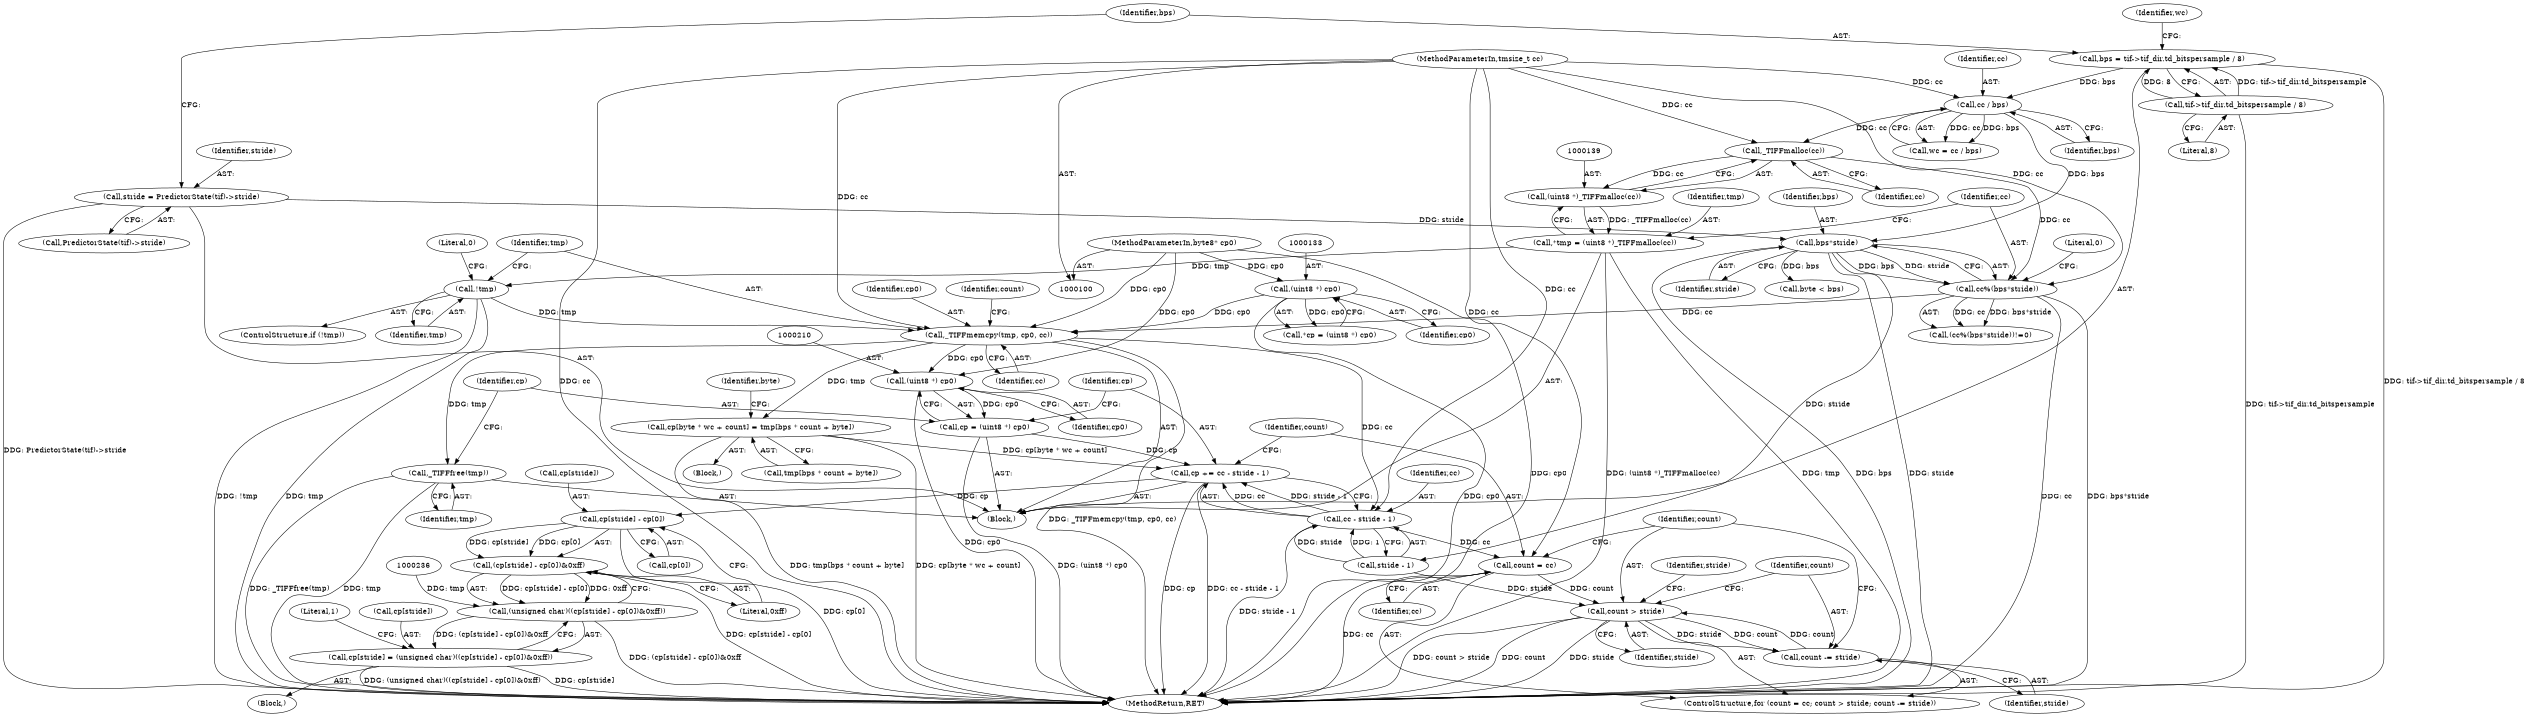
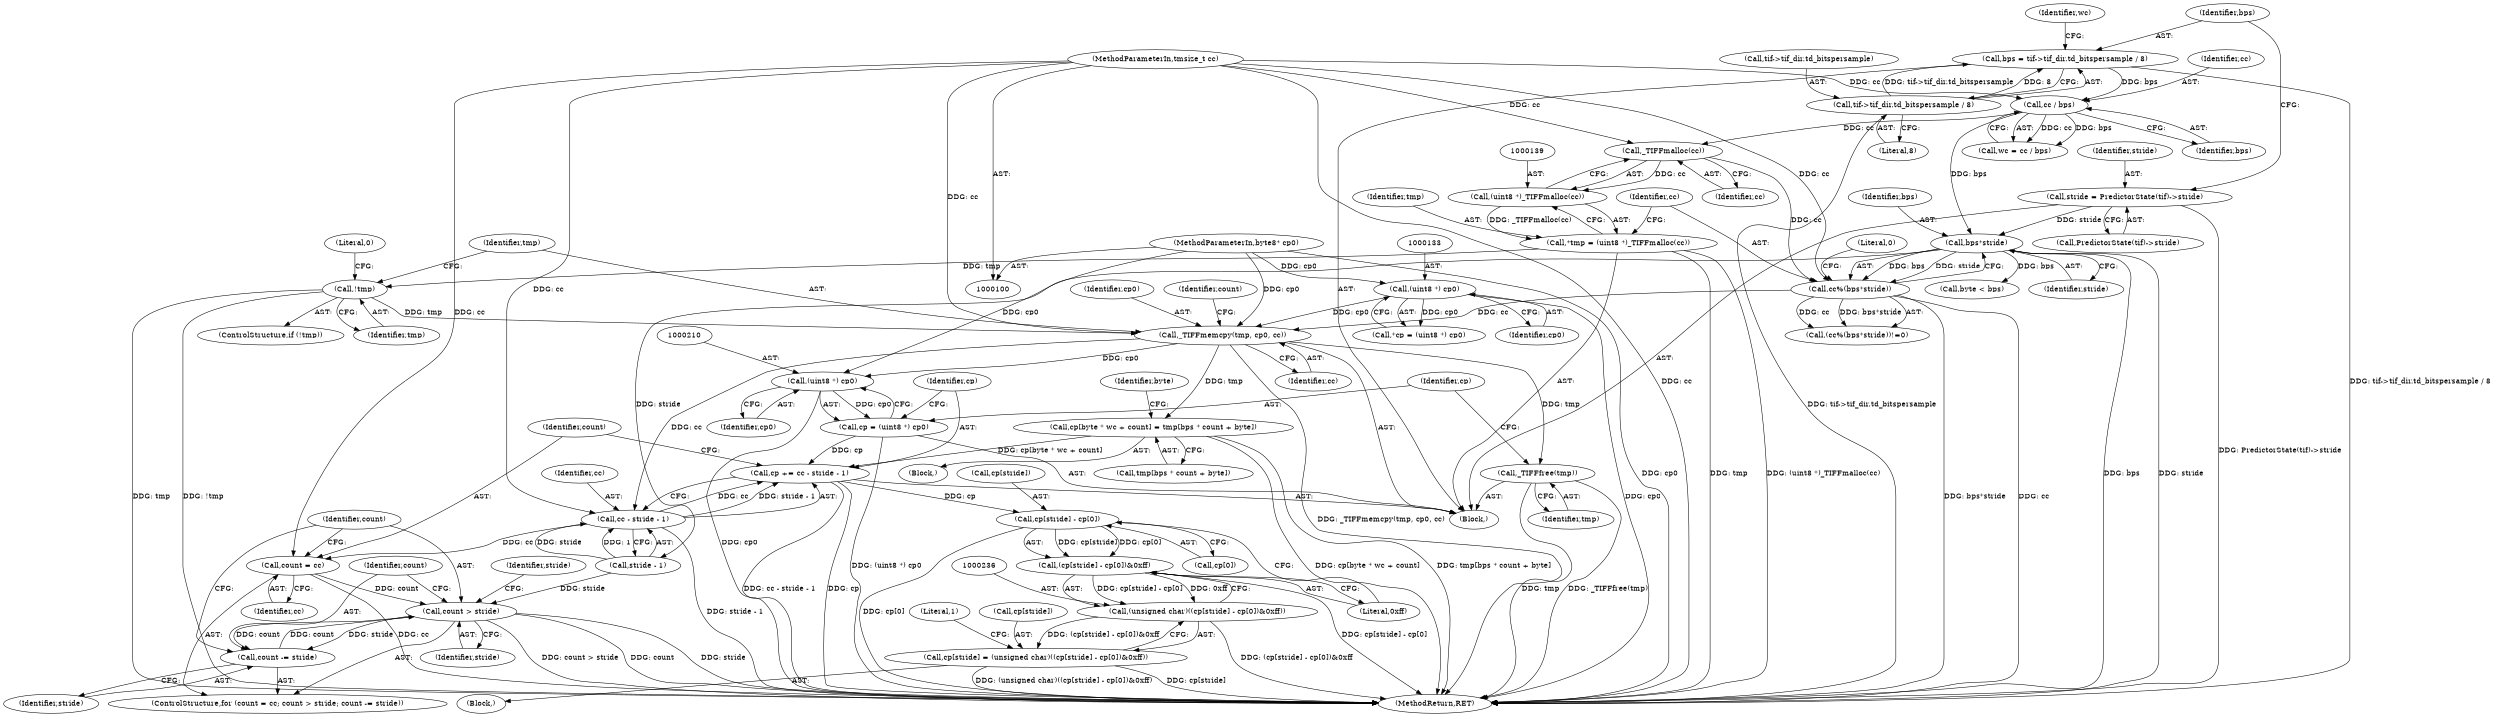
none -> (1809, 59)
(446, 589) -> (1051, 589)
